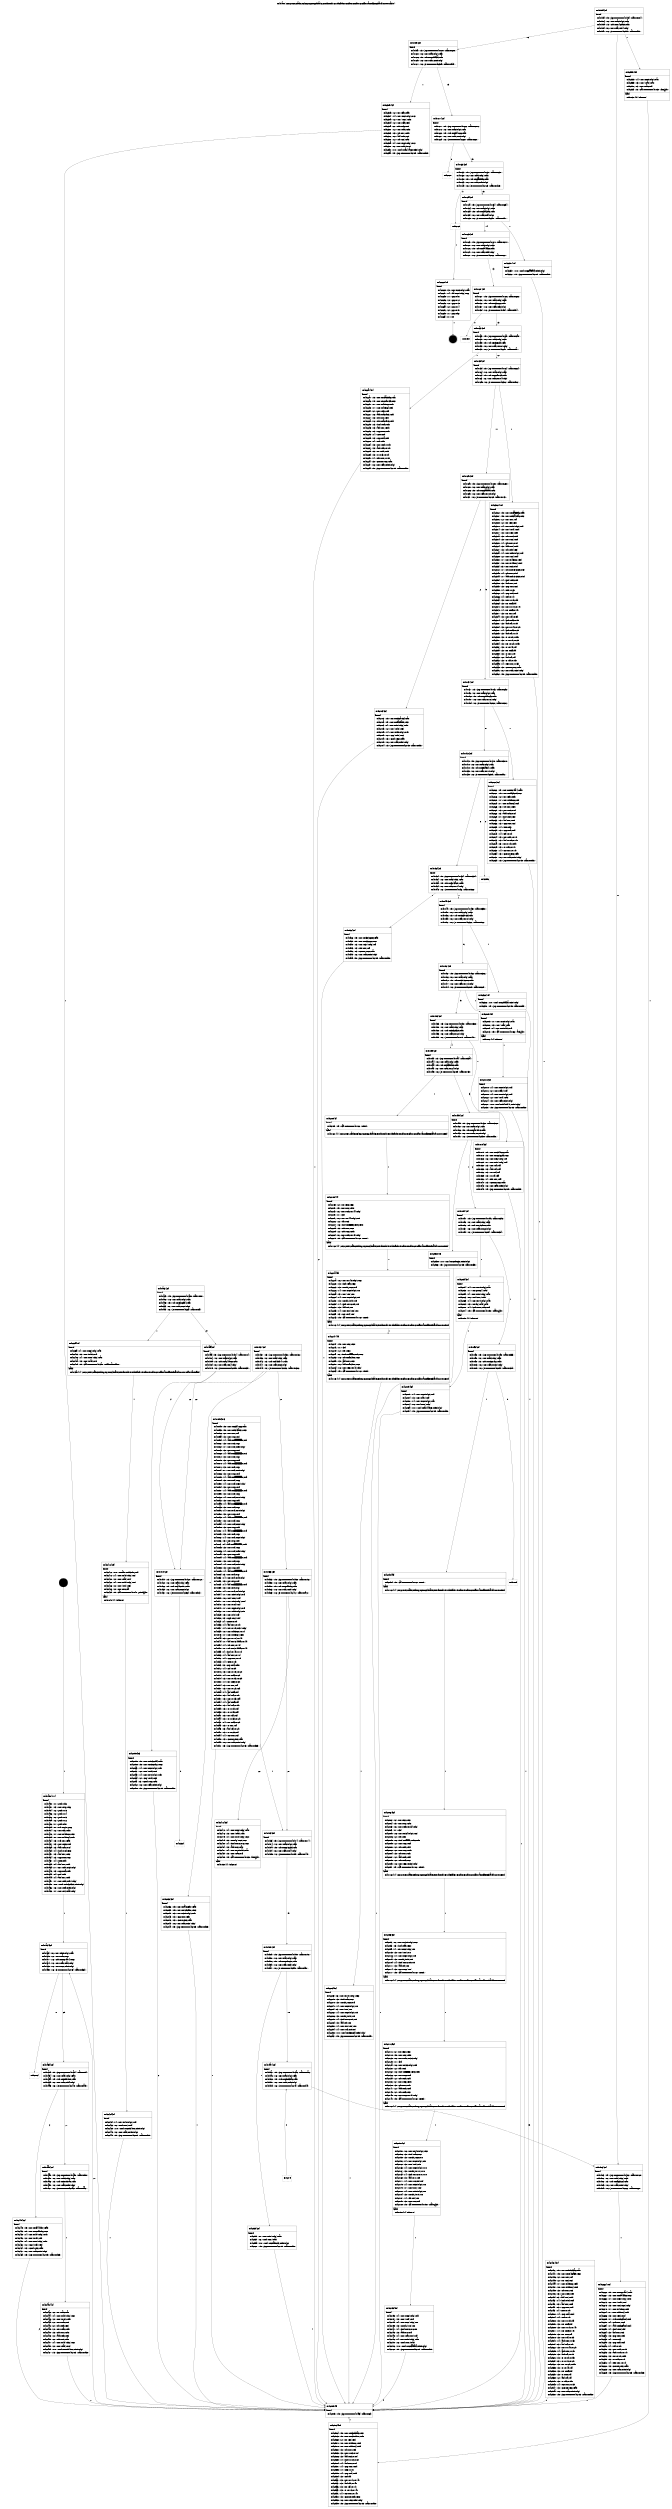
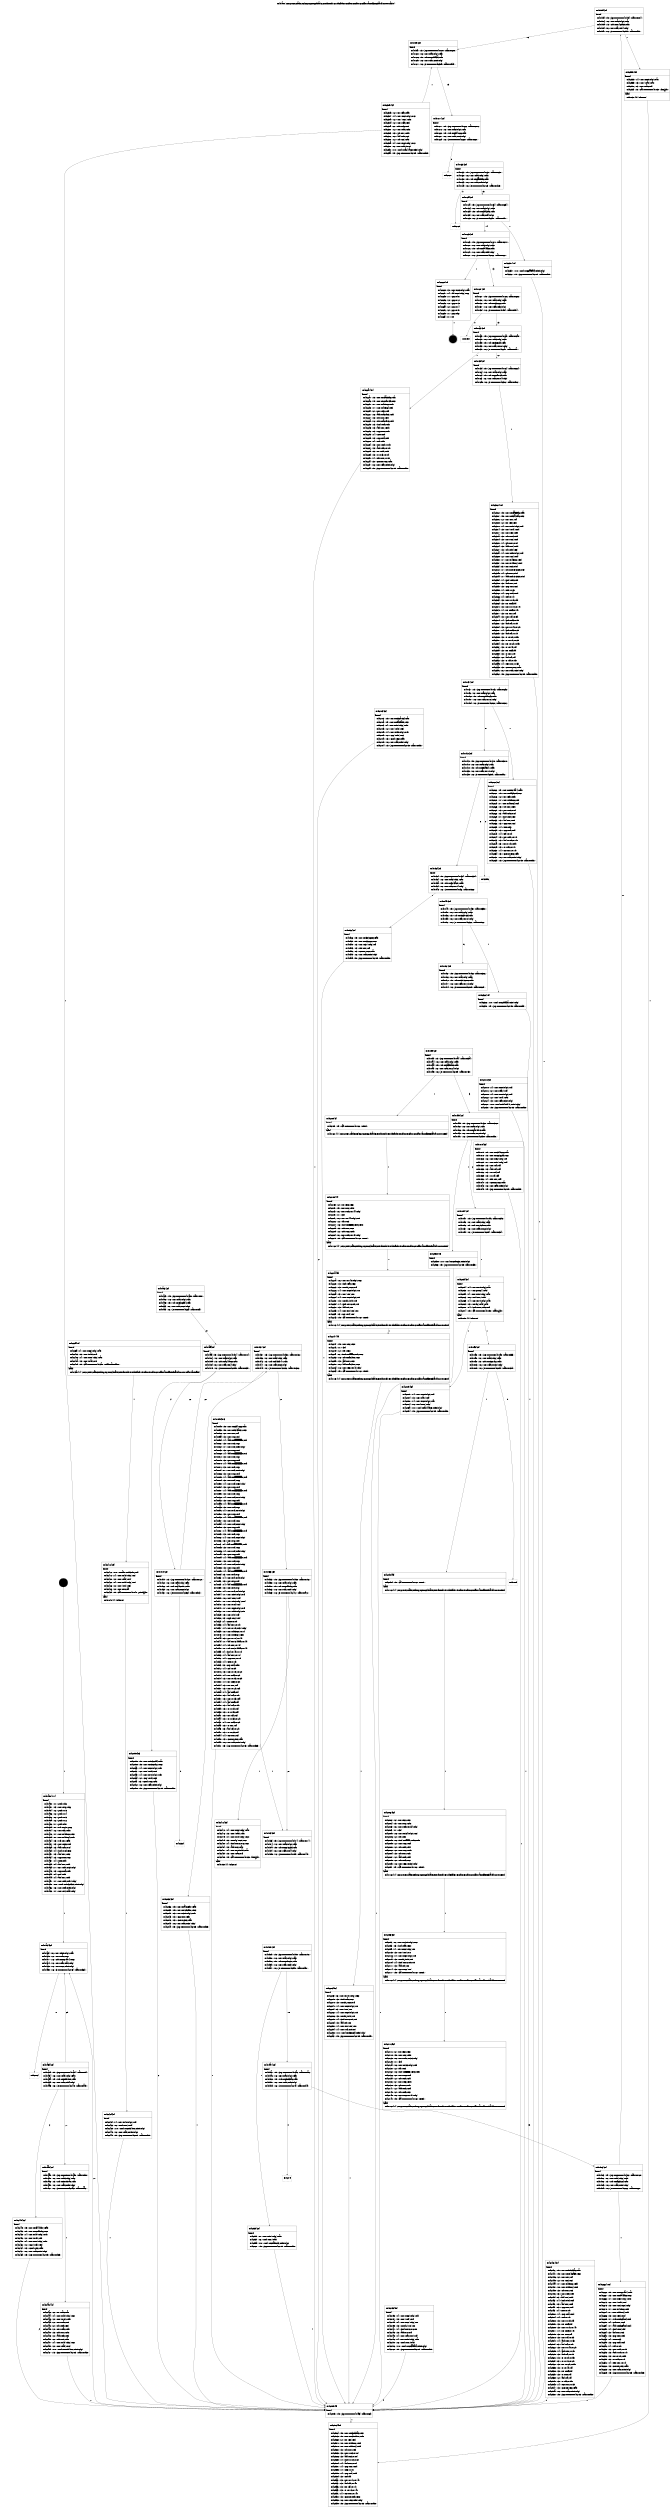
(416, 84) -> (428, 86)
(467, 152) -> none
(455, 254) -> (471, 269)
(485, 487) -> none
(458, 895) -> none
(454, 1027) -> none
(503, 1027) -> none
(617, 1099) -> (622, 1100)
(508, 1288) -> (486, 1332)
(159, 1326) -> none
(190, 1438) -> (193, 1444)
(259, 1771) -> (259, 1771)
(287, 1900) -> none
(62, 2017) -> (66, 2018)
(285, 2133) -> (287, 2131)
(416, 2178) -> none
(349, 2420) -> (351, 2419)
